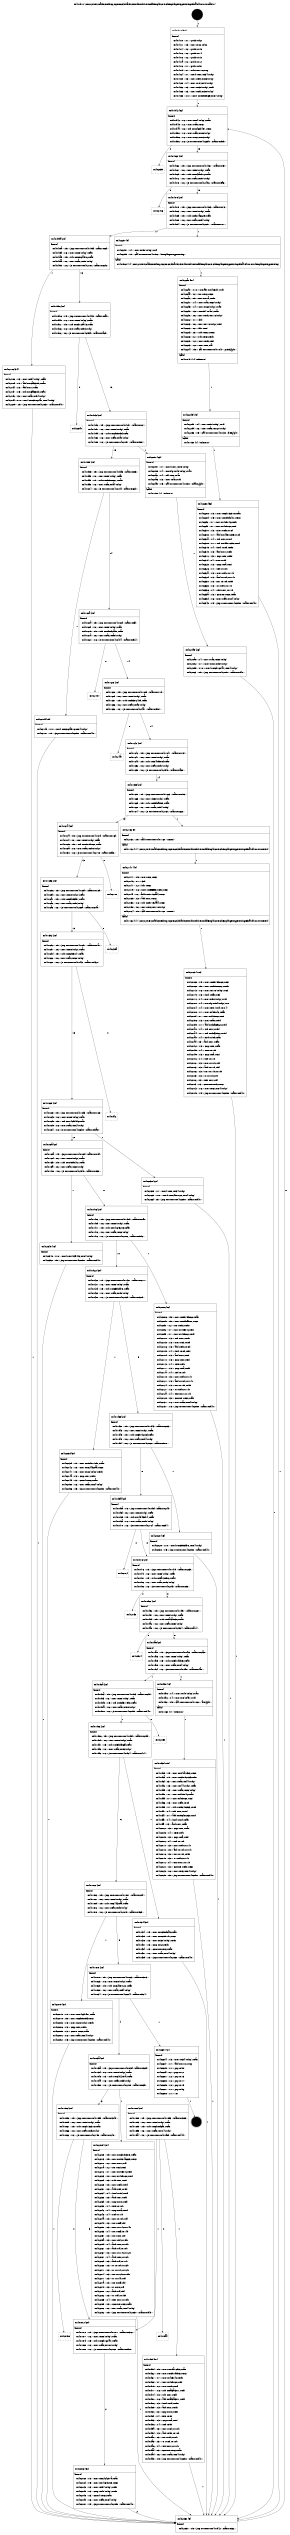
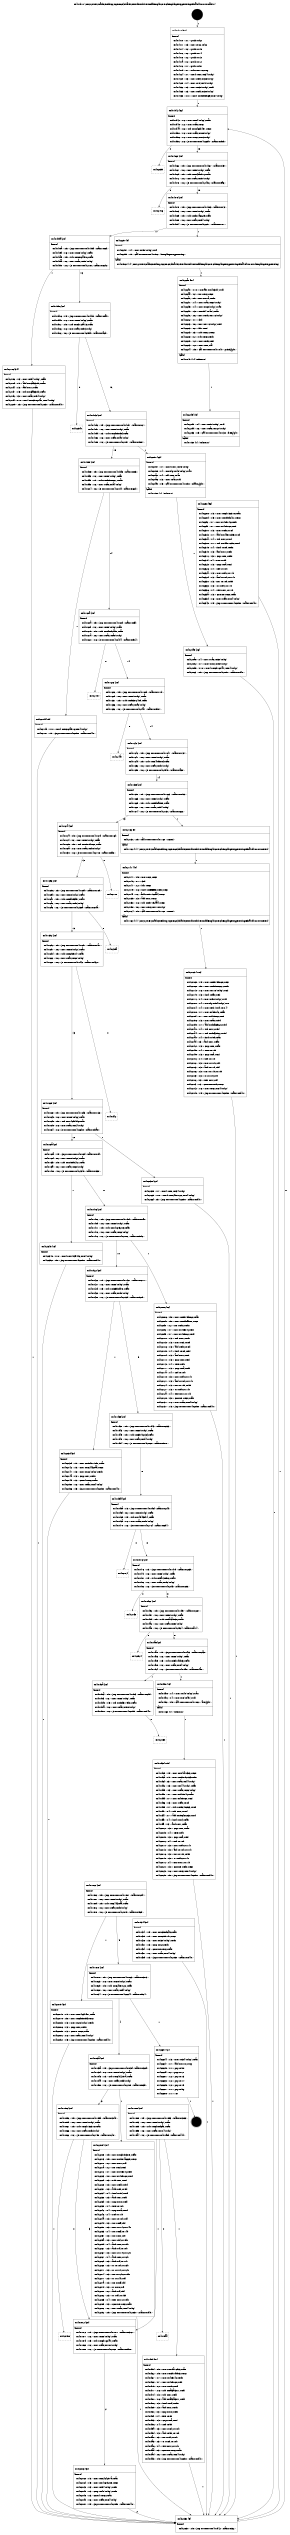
(216, 473) -> none
(180, 1543) -> none
(120, 1740) -> none
